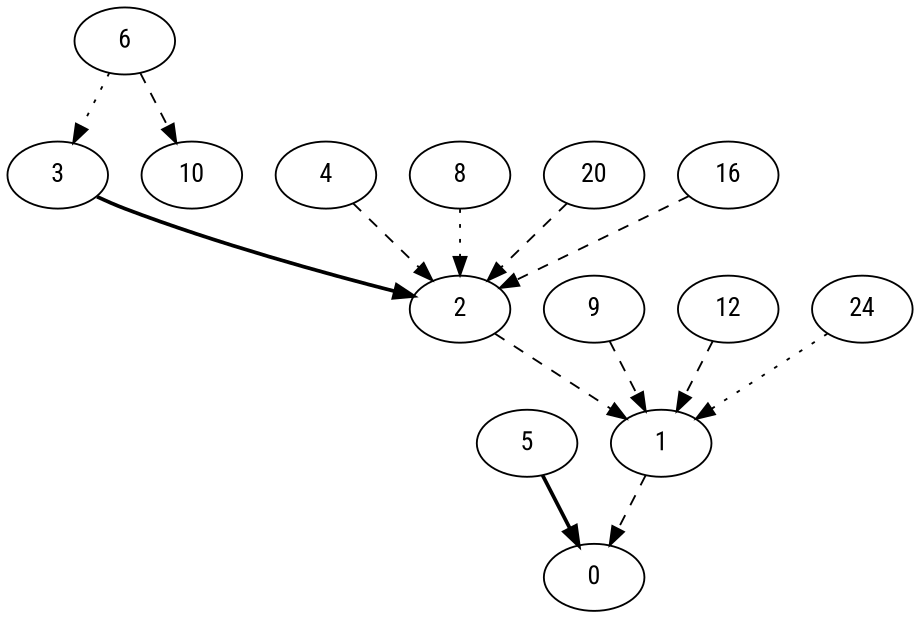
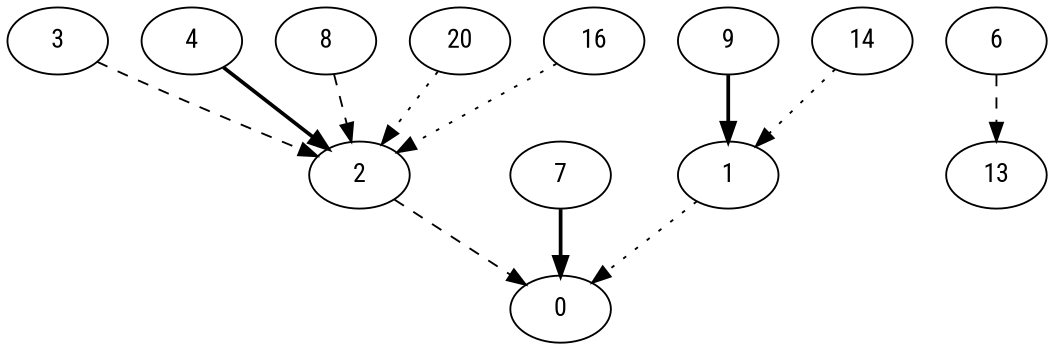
(96, 100) -> none
(192, 175) -> (996, 175)
(460, 233) -> (340, 99)
(386, 235) -> (268, 102)
(534, 235) -> (416, 101)
(603, 238) -> (485, 103)
(244, 249) -> (198, 106)
(728, 309) -> none
(862, 309) -> (862, 41)
(623, 368) -> (728, 99)
(553, 371) -> (452, 237)
(527, 443) -> (561, 175)
(632, 502) -> (652, 236)
